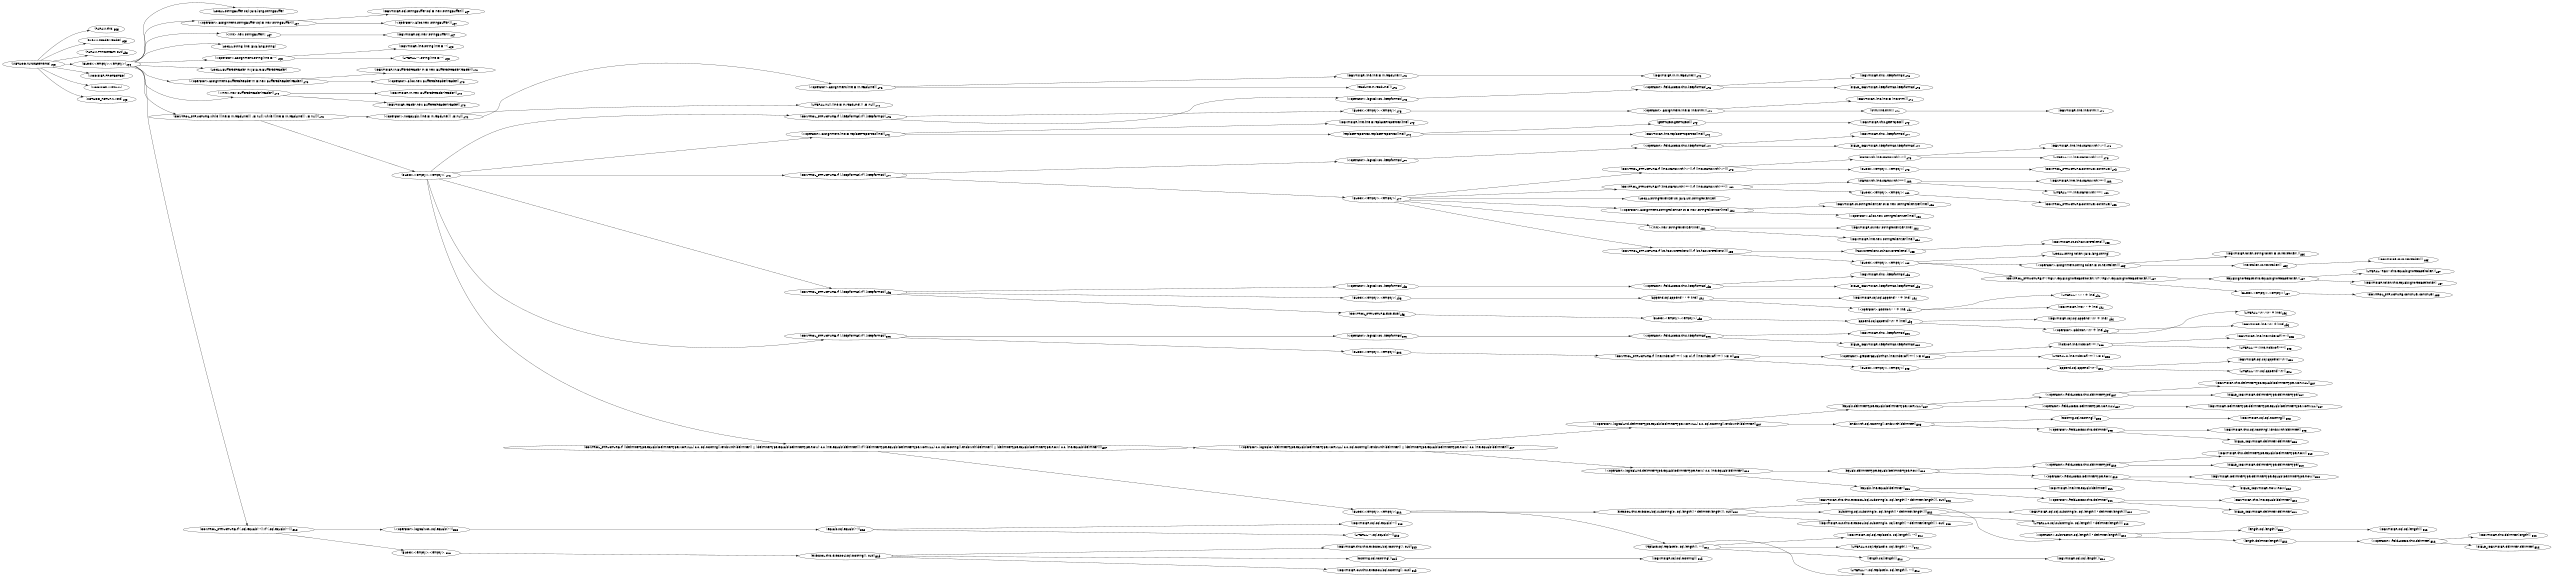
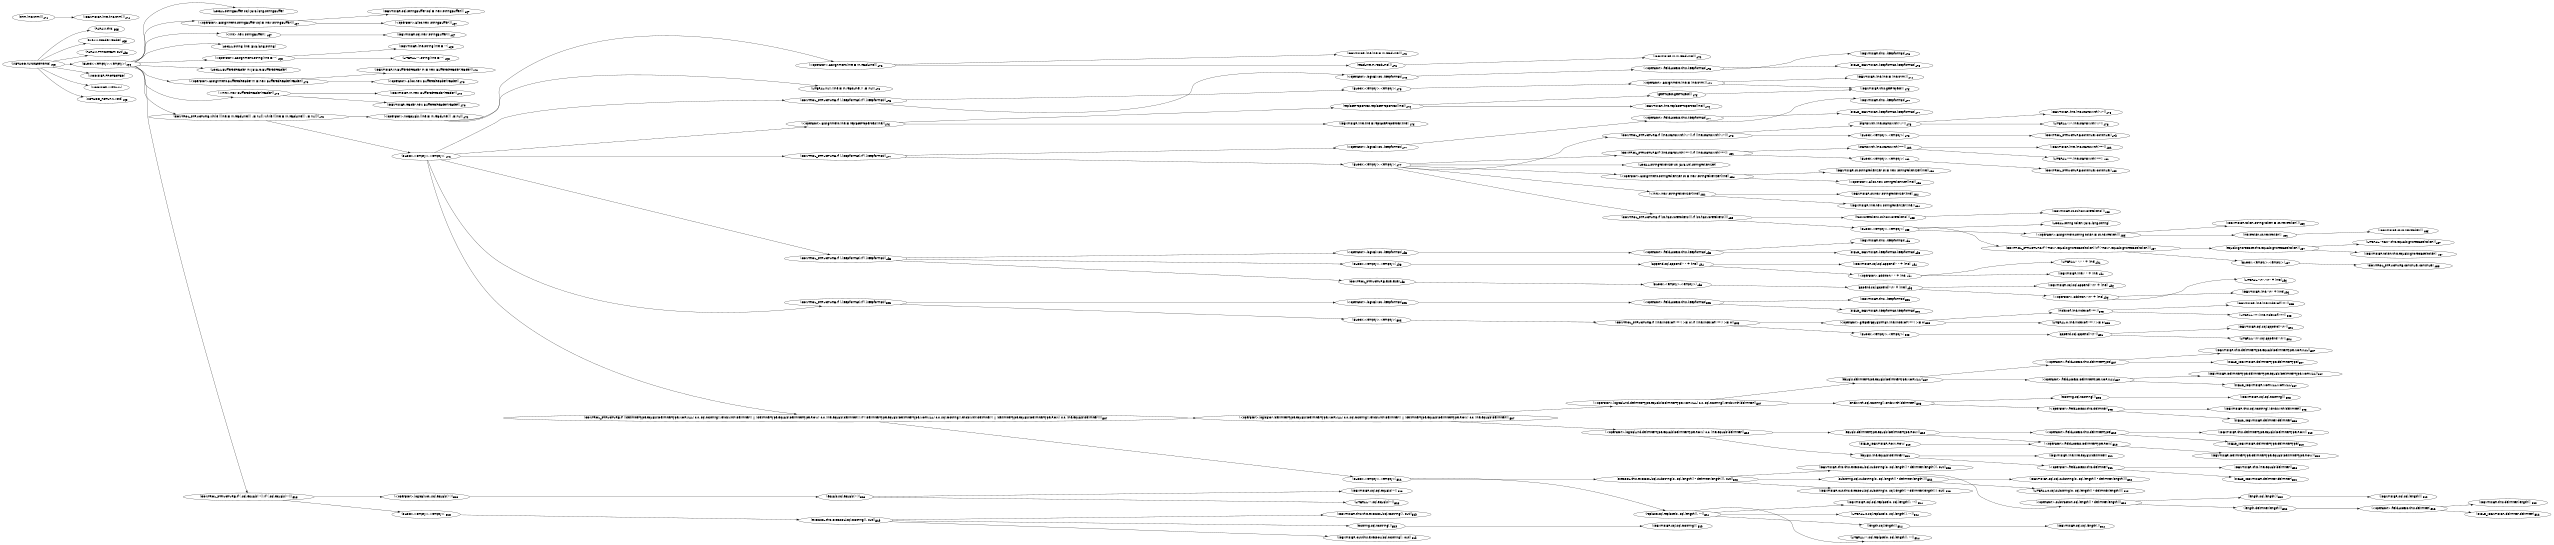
(1530, 76) -> (1524, 61)
(1793, 111) -> (1786, 86)
none -> (2265, 386)
(2177, 483) -> (1975, 444)
